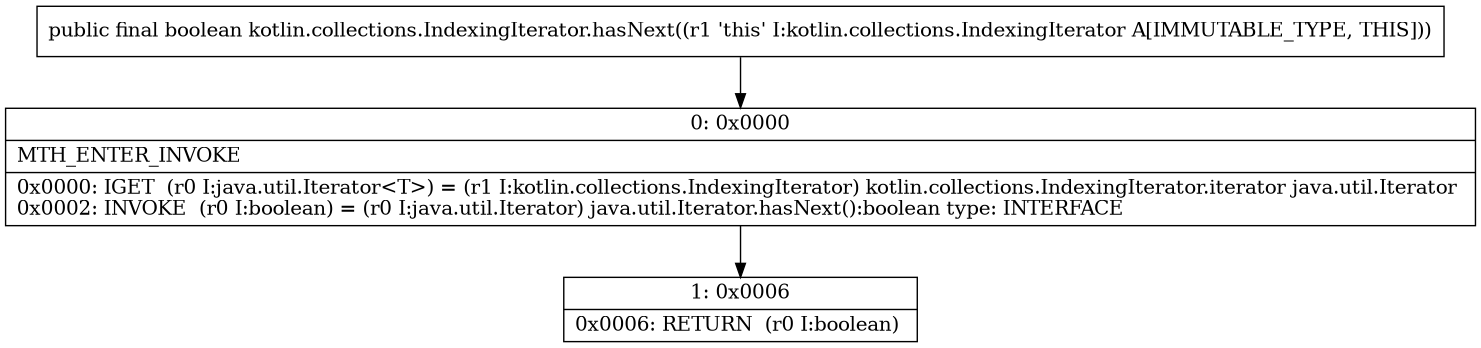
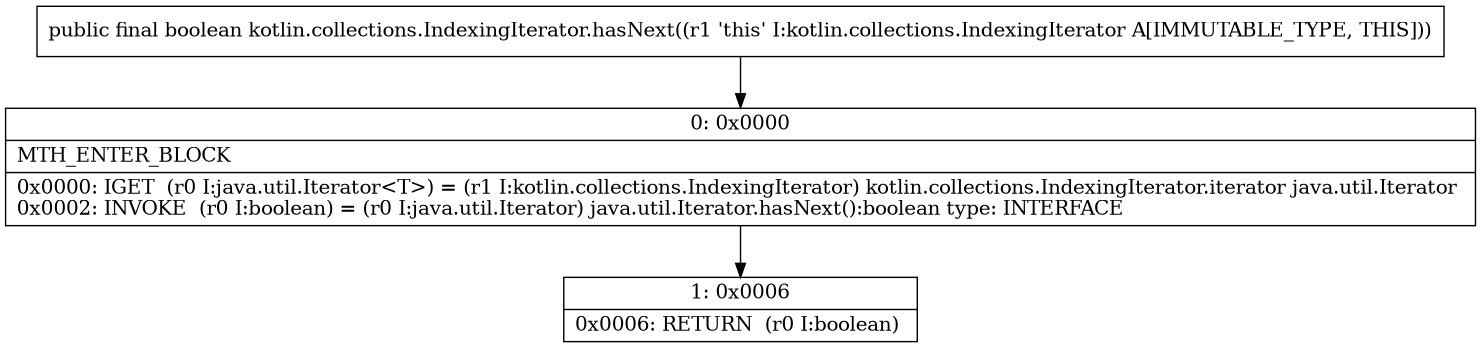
(129, 156) -> (124, 156)
